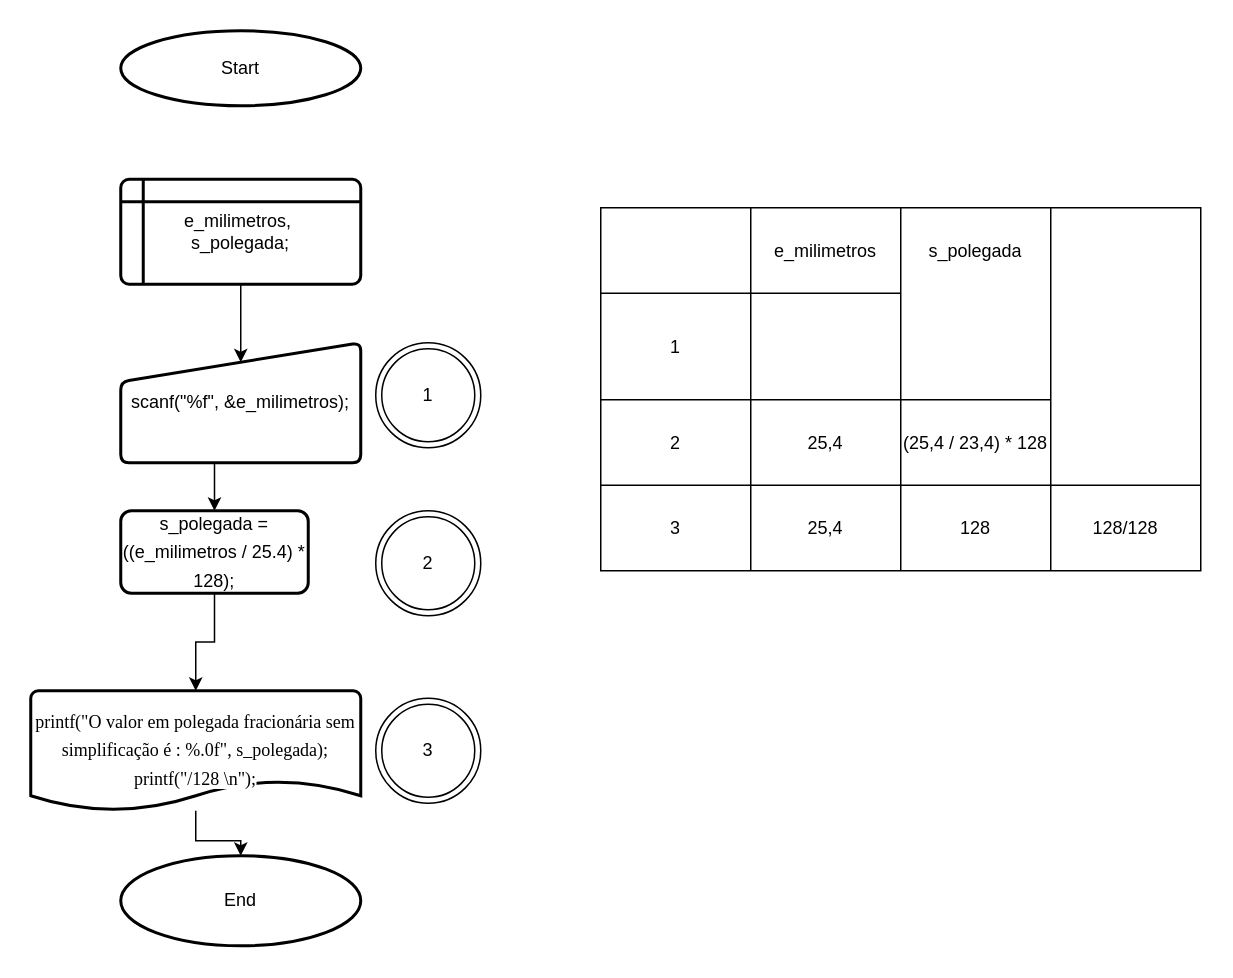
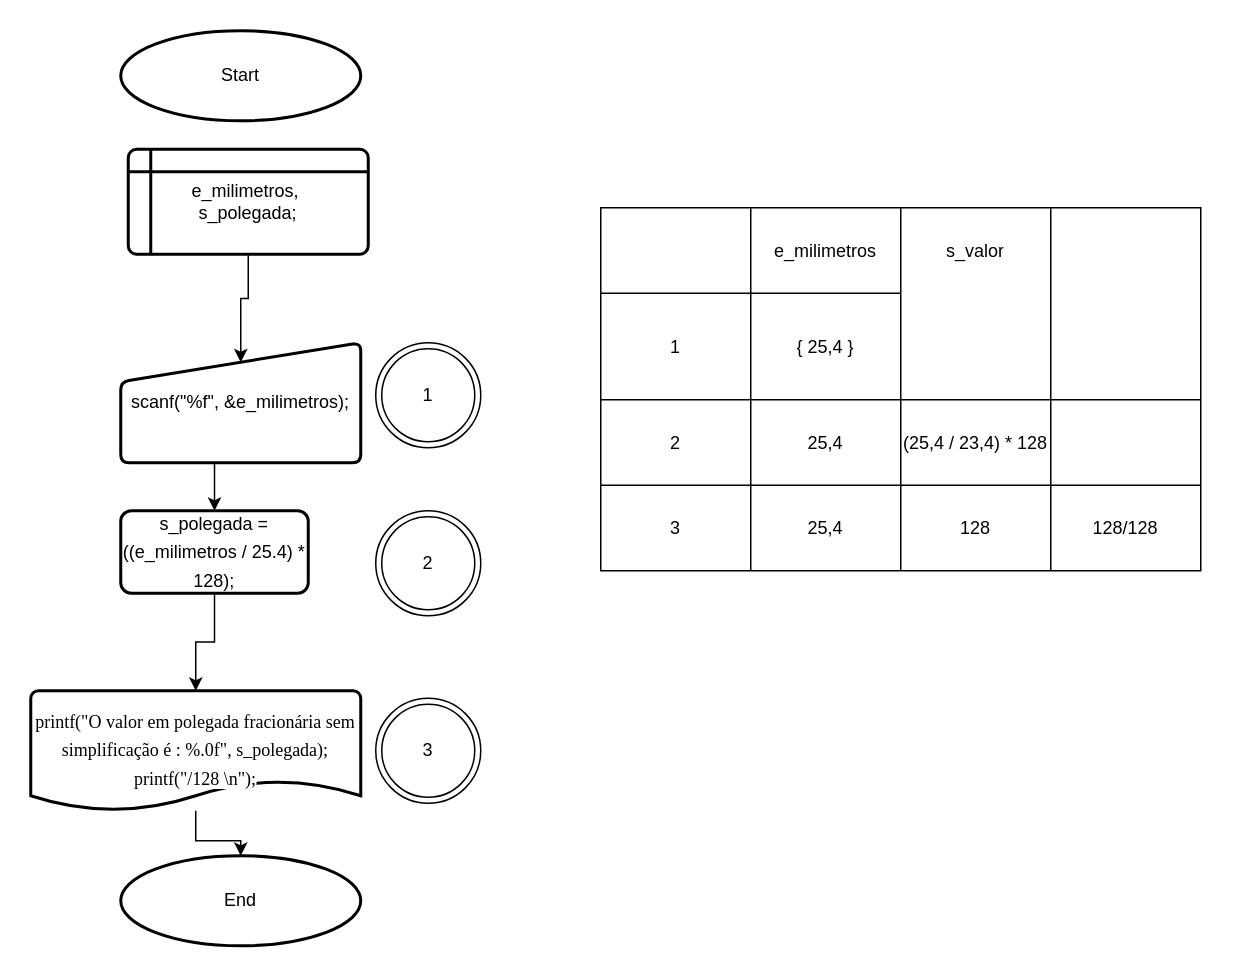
(241, 68) -> (241, 76)
(241, 232) -> (248, 202)
(976, 251) -> (976, 251)
none -> (826, 347)
